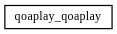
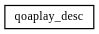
(58, 17) -> (49, 17)
